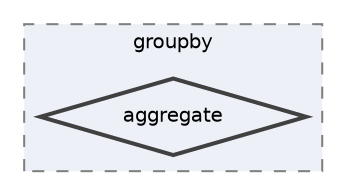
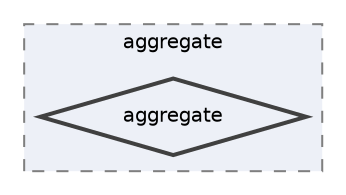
(173, 43) -> (173, 43)
